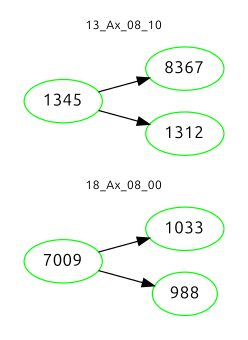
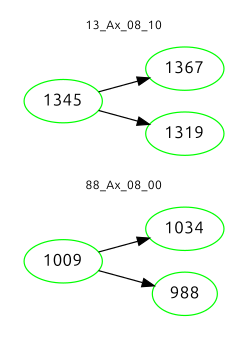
(185, 69) -> (185, 69)
(185, 134) -> (185, 134)
(124, 186) -> (124, 186)
(185, 229) -> (185, 229)
(63, 261) -> (63, 261)
